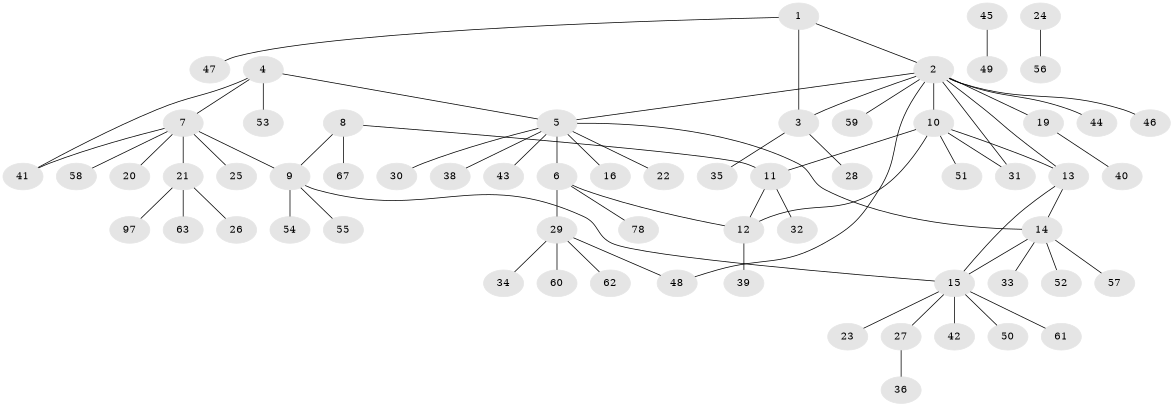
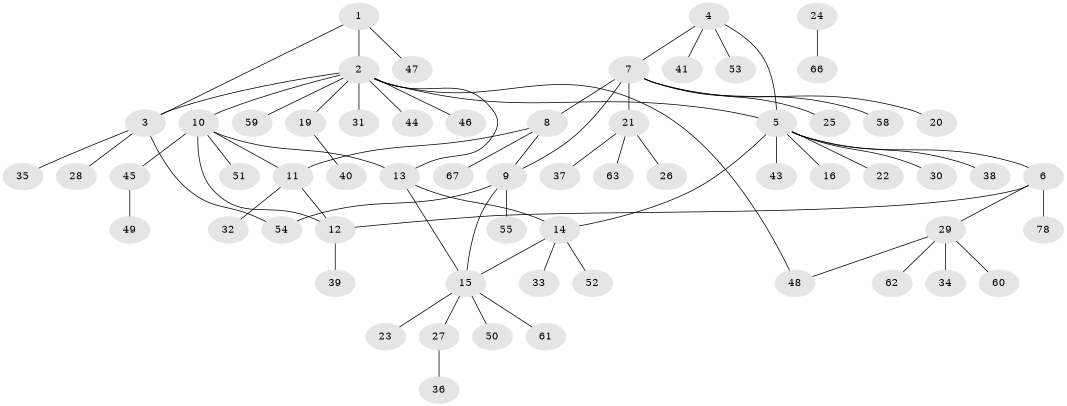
(1041, 70) -> (817, 70)
(101, 146) -> (588, 96)
(975, 150) -> (164, 150)
none -> (196, 195)
(130, 230) -> (560, 177)
(1115, 283) -> none
(955, 337) -> none
